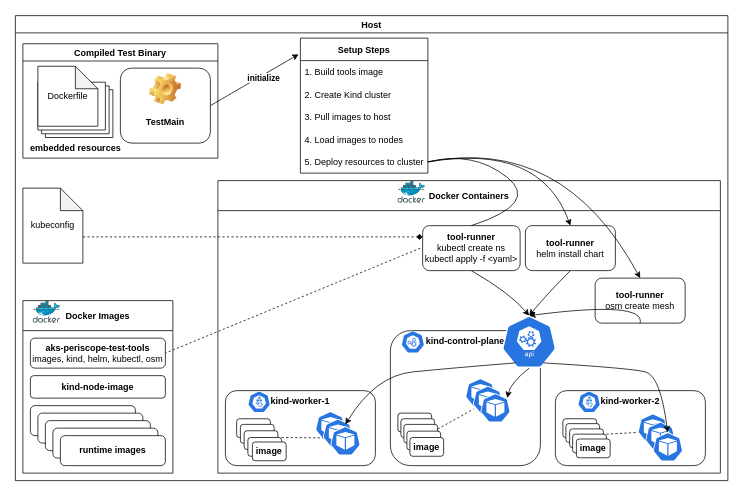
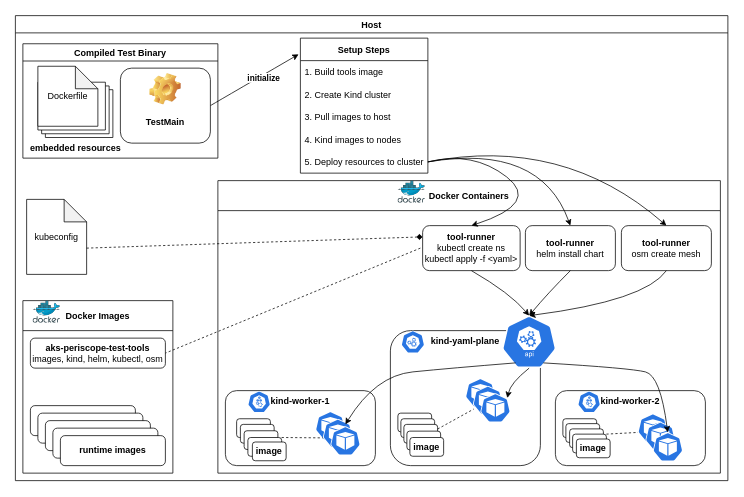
(355, 140) -> (354, 140)
(475, 224) -> (477, 224)
(53, 225) -> (57, 237)
(640, 300) -> (666, 248)
(465, 341) -> (465, 341)
(98, 387) -> none
